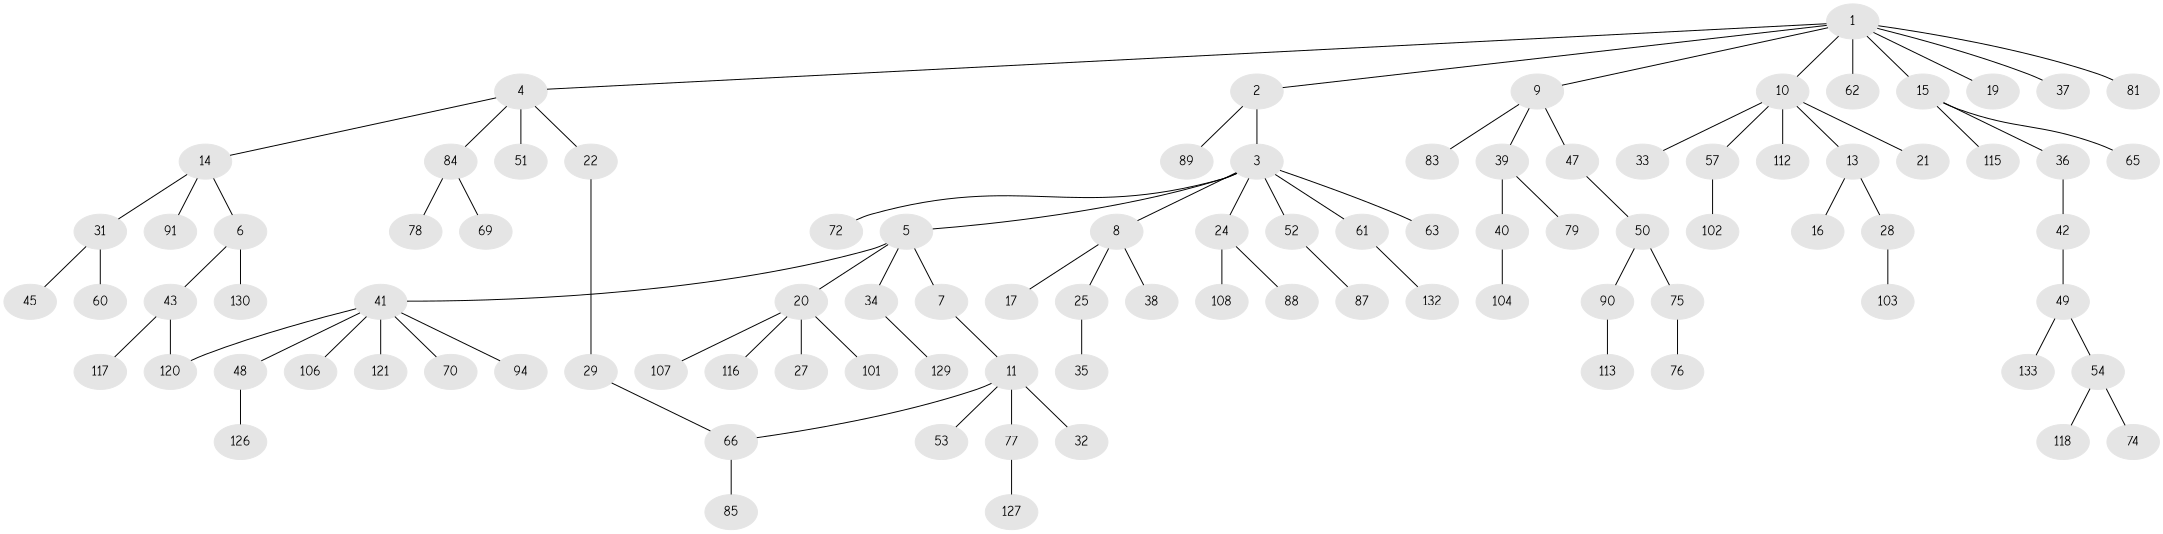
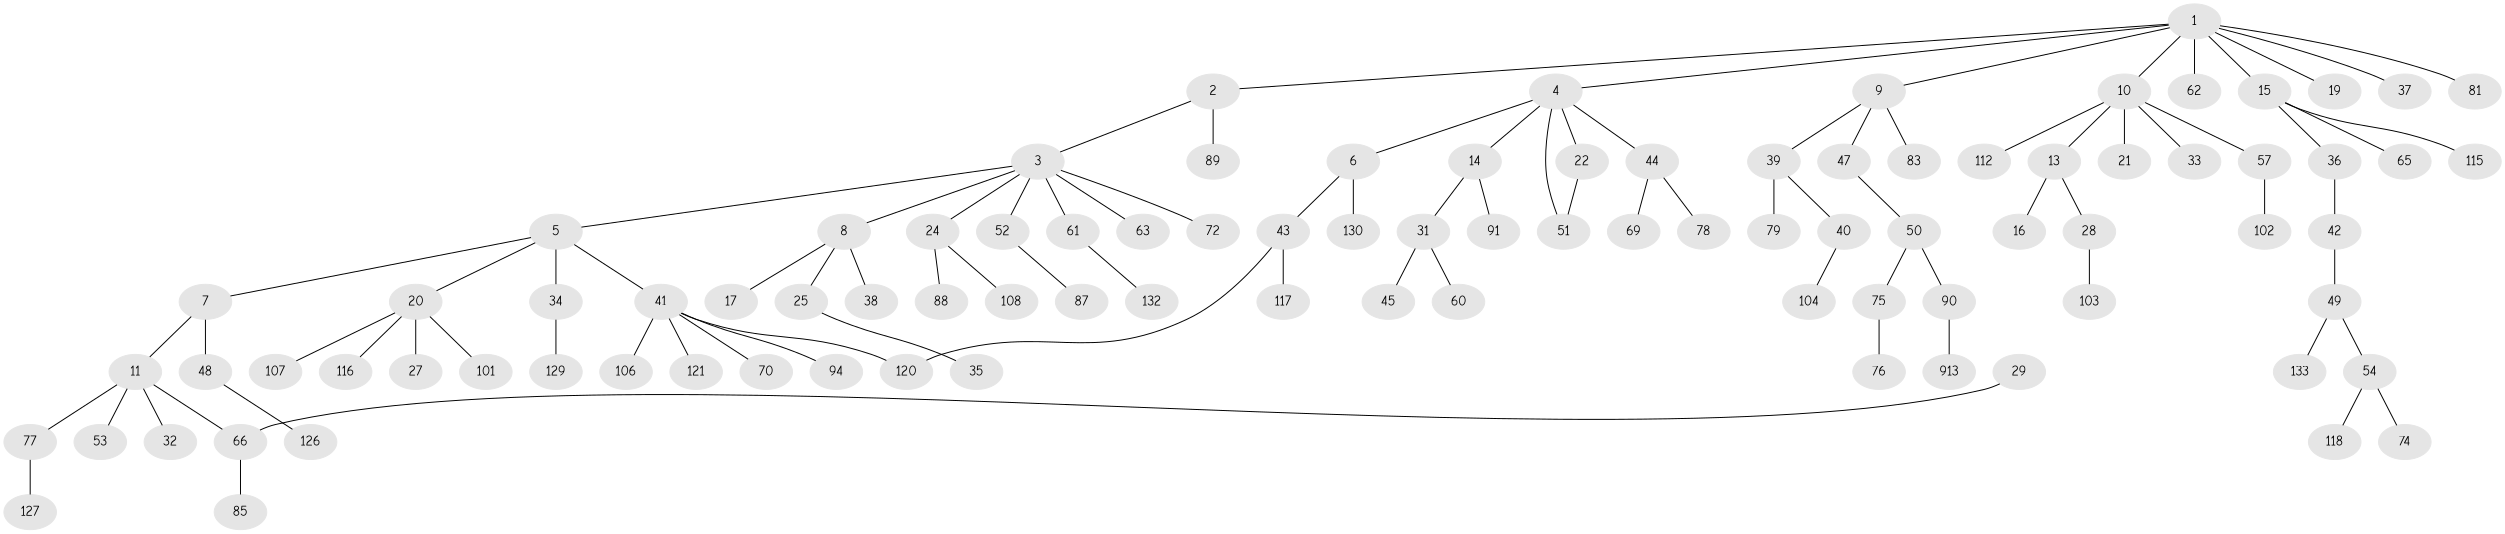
(451, 162) -> (1652, 162)
(223, 197) -> (1454, 127)
(591, 267) -> (1573, 197)
(311, 337) -> (205, 337)
(1607, 372) -> (1949, 372)
